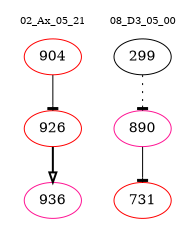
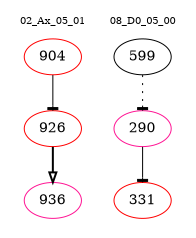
(53, 21) -> (53, 21)
(143, 21) -> (143, 21)
(143, 57) -> (143, 57)
(143, 129) -> (143, 129)
(143, 200) -> (143, 200)
